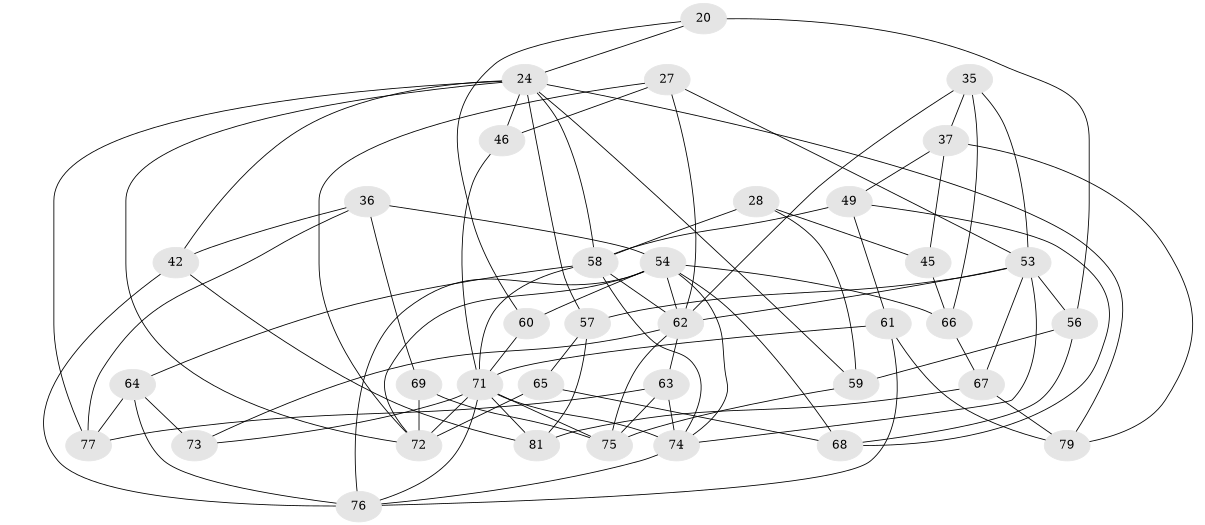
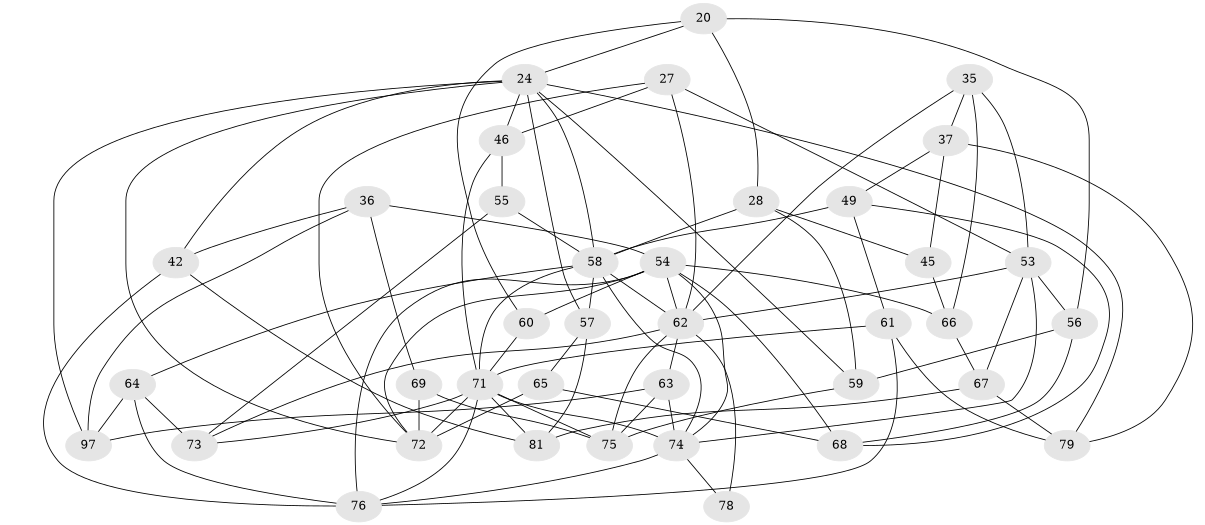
none -> (748, 106)
none -> (502, 202)
(808, 292) -> (591, 300)
(89, 446) -> (89, 446)
none -> (727, 507)
